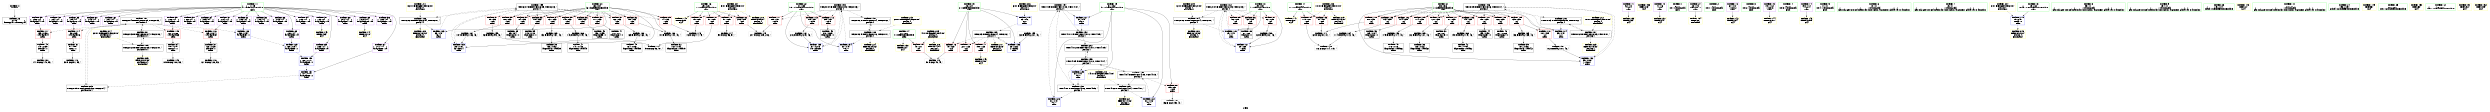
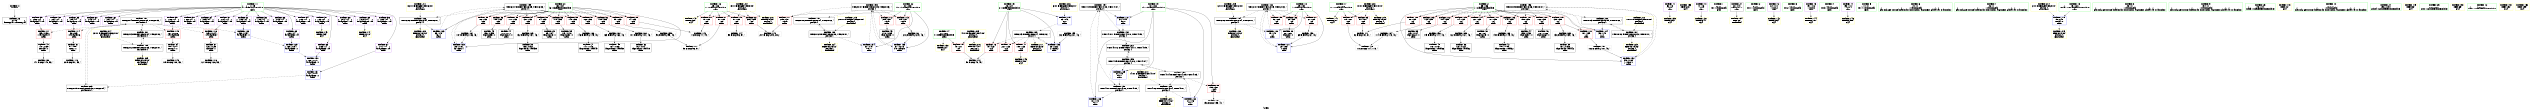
(650, 15) -> (591, 11)
